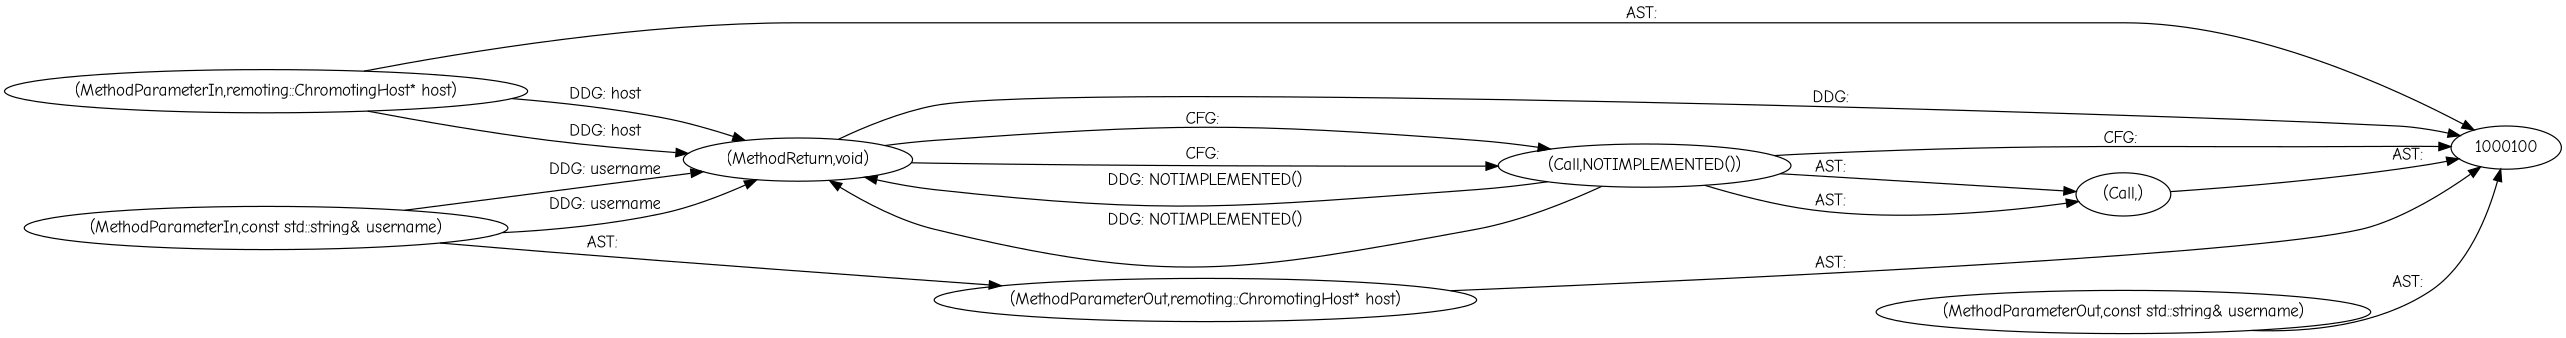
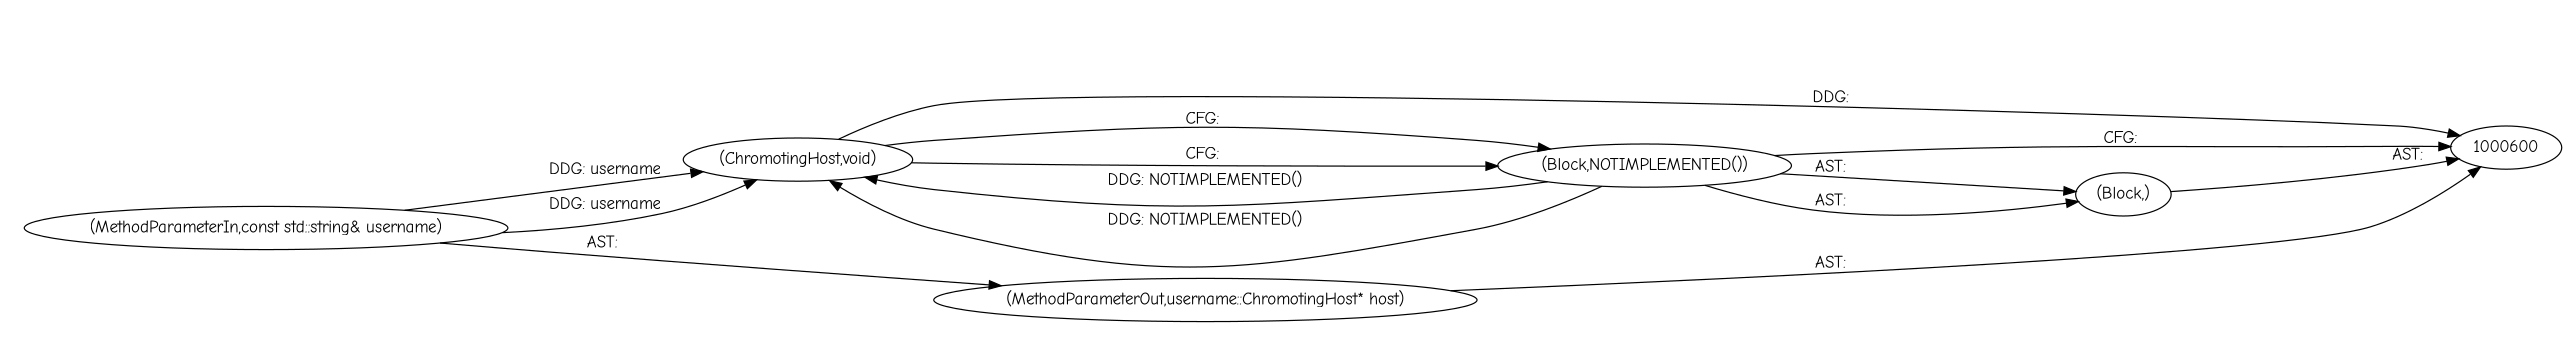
(266, 91) -> none
(2506, 148) -> (2506, 148)
(798, 160) -> (798, 160)
(1645, 166) -> (1645, 166)
(2123, 194) -> (2123, 194)
(1205, 300) -> (1205, 300)
(2123, 312) -> none
